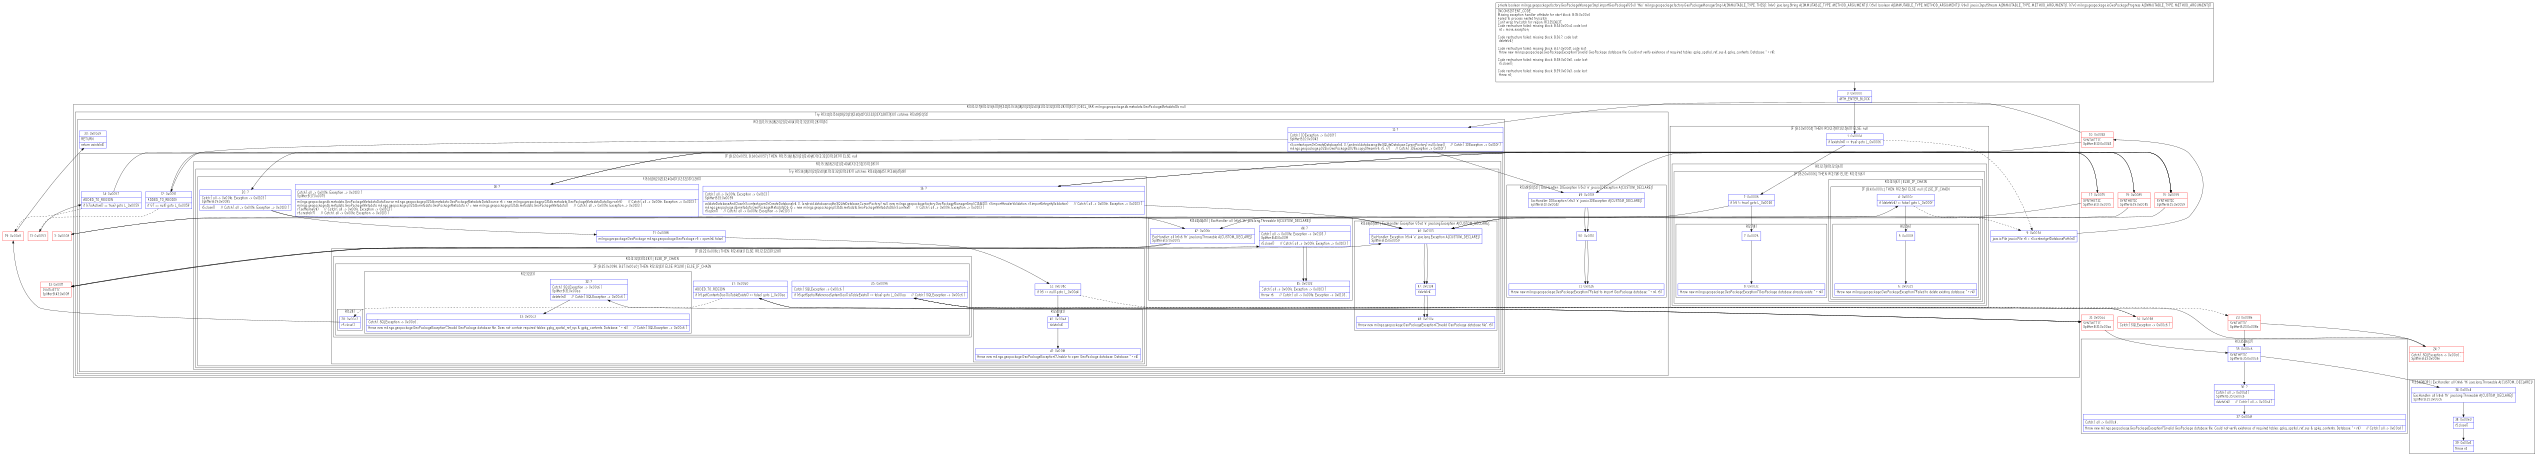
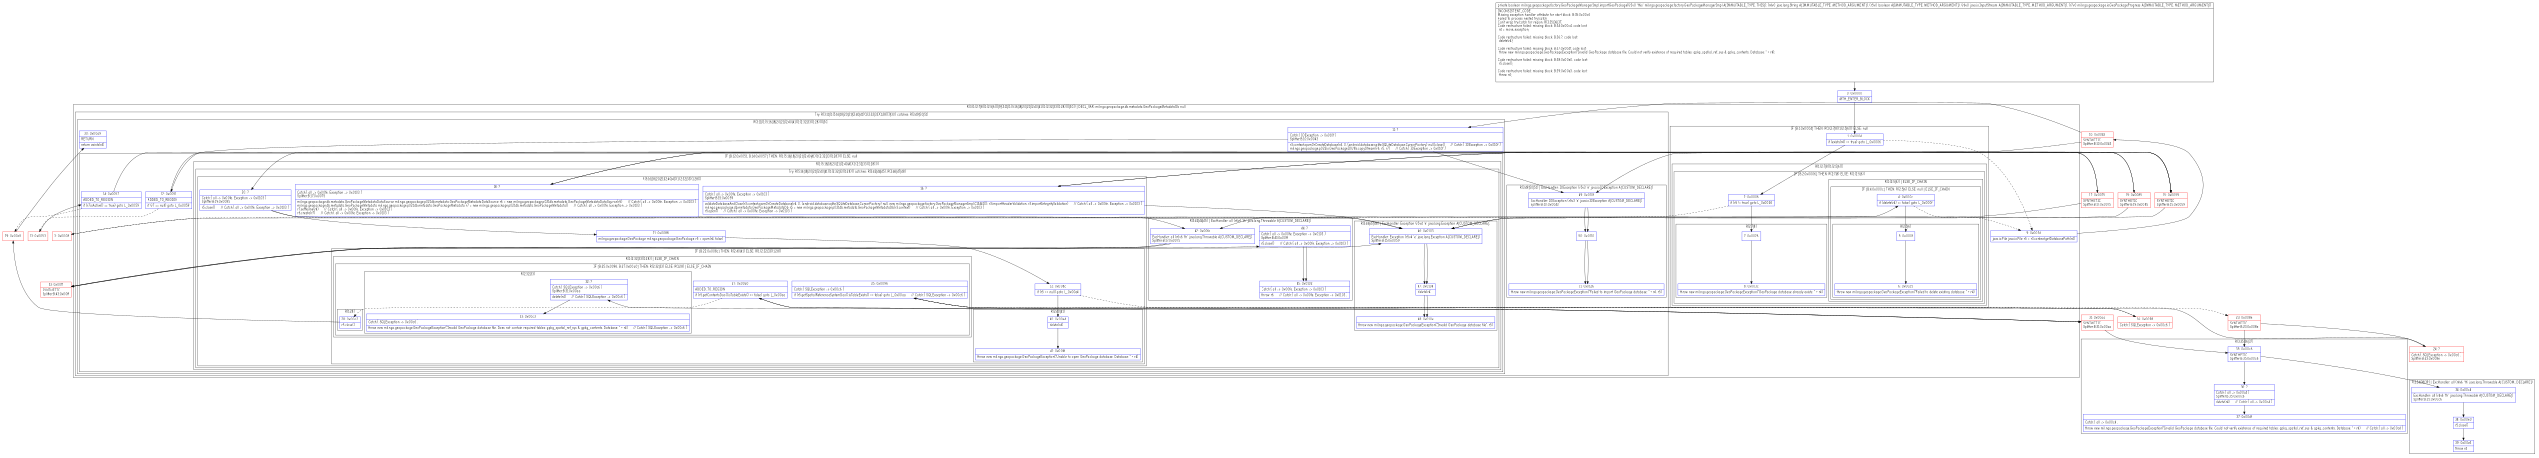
(901, 218) -> (901, 218)
